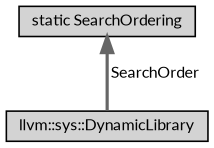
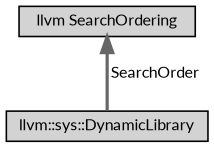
(107, 21) -> (107, 21)
